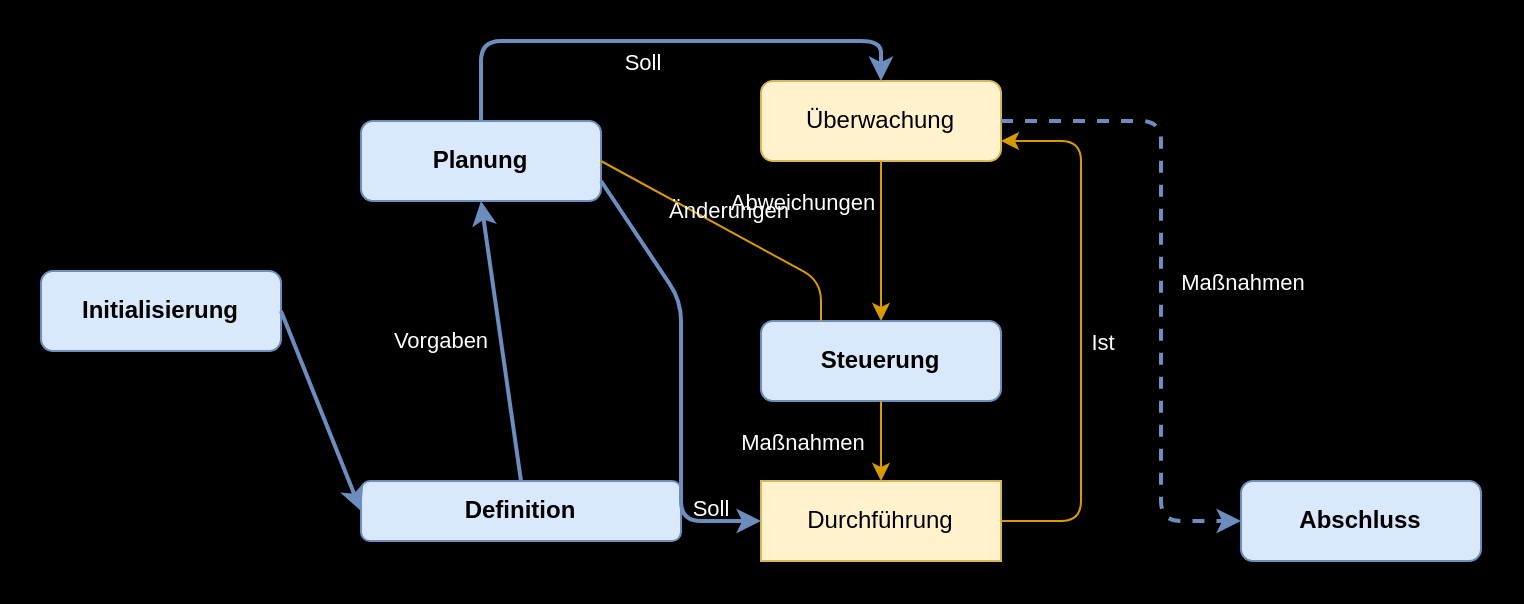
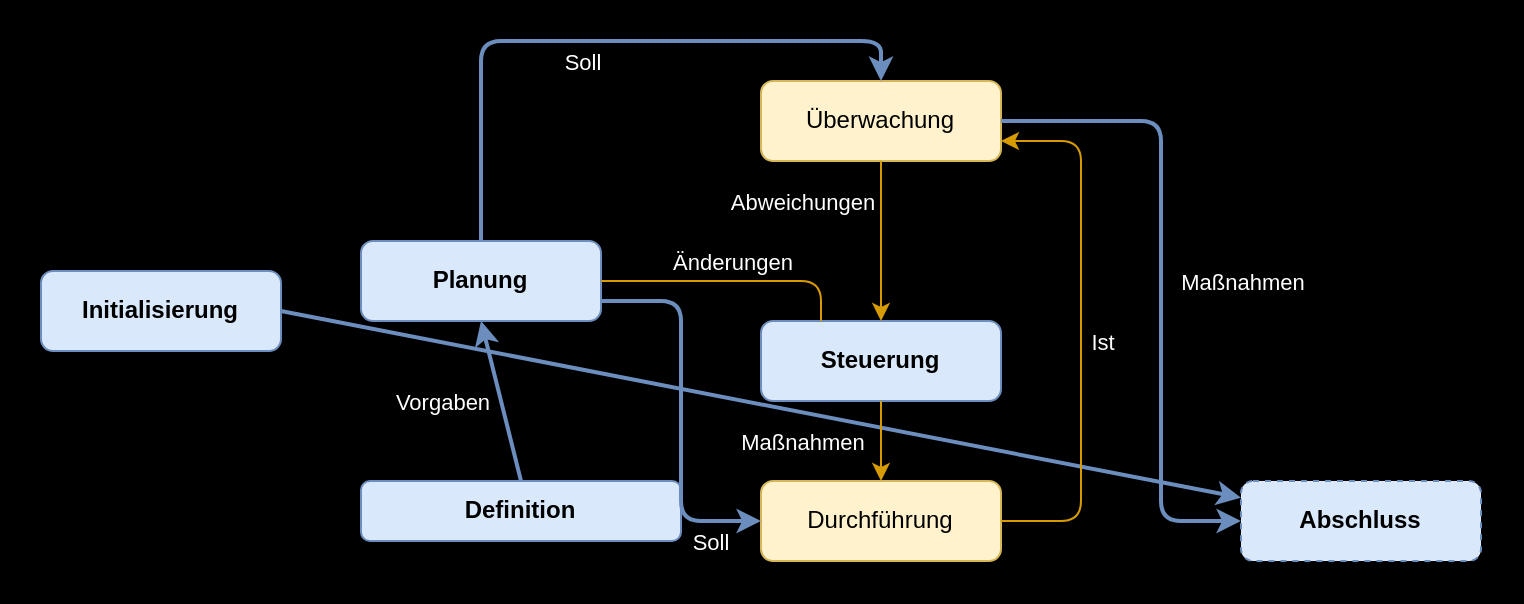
(481, 161) -> (481, 281)
(318, 403) -> (678, 388)
(1161, 488) -> (1161, 488)
(881, 521) -> (881, 521)
(1361, 521) -> (1361, 521)
